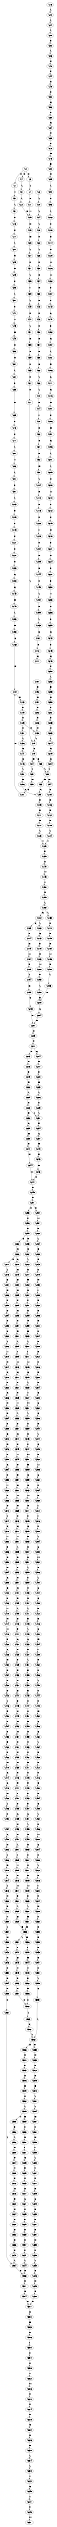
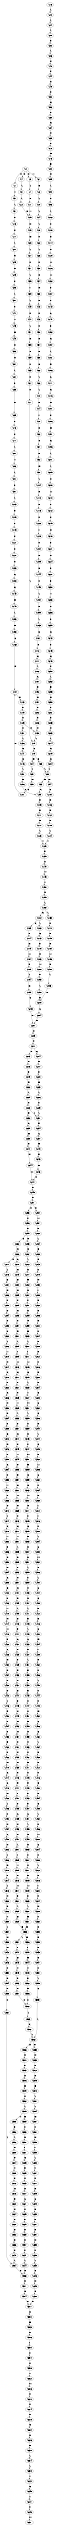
none -> (38, 179)
none -> (37, 672)
none -> (7, 1824)
